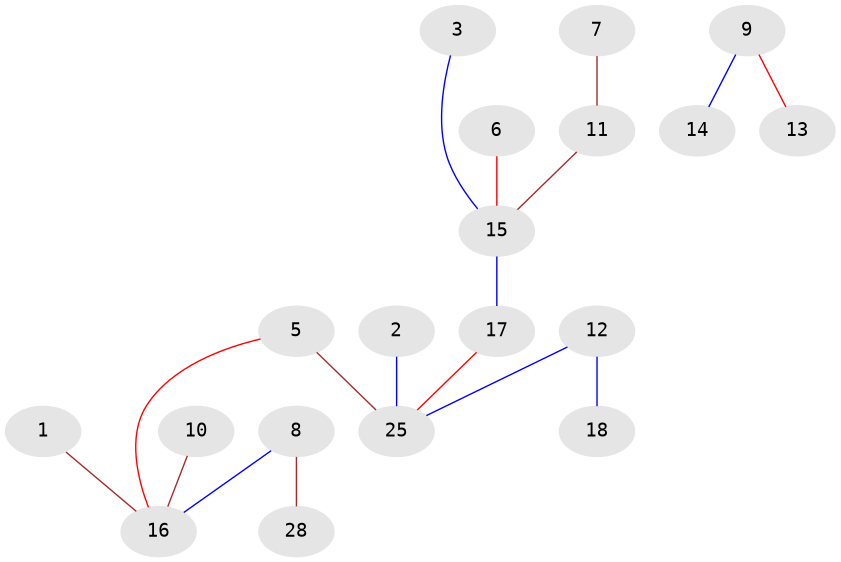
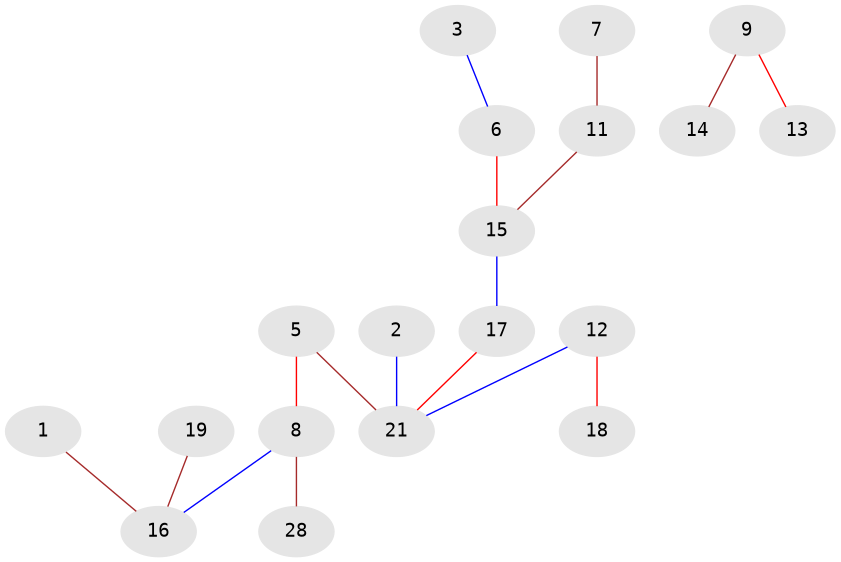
(722, 81) -> (722, 81)
(443, 136) -> (477, 81)
(597, 381) -> (597, 381)
(156, 394) -> (296, 381)
(196, 431) -> (196, 431)
(397, 431) -> (397, 431)
